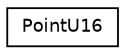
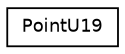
(63, 27) -> (63, 27)
